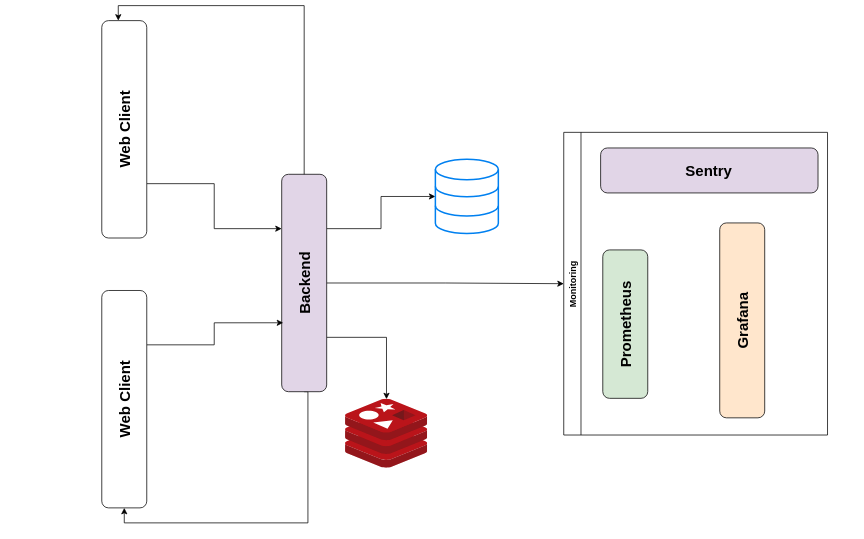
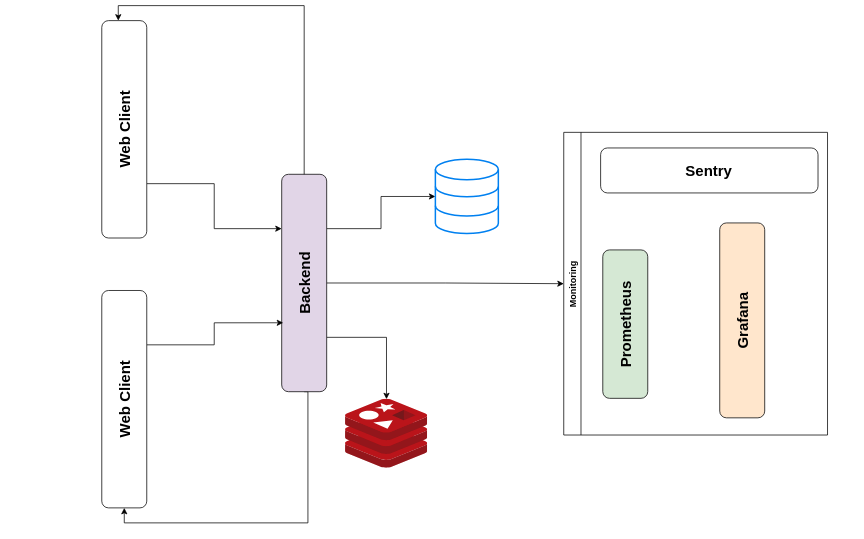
(709, 171) -> (709, 171)
